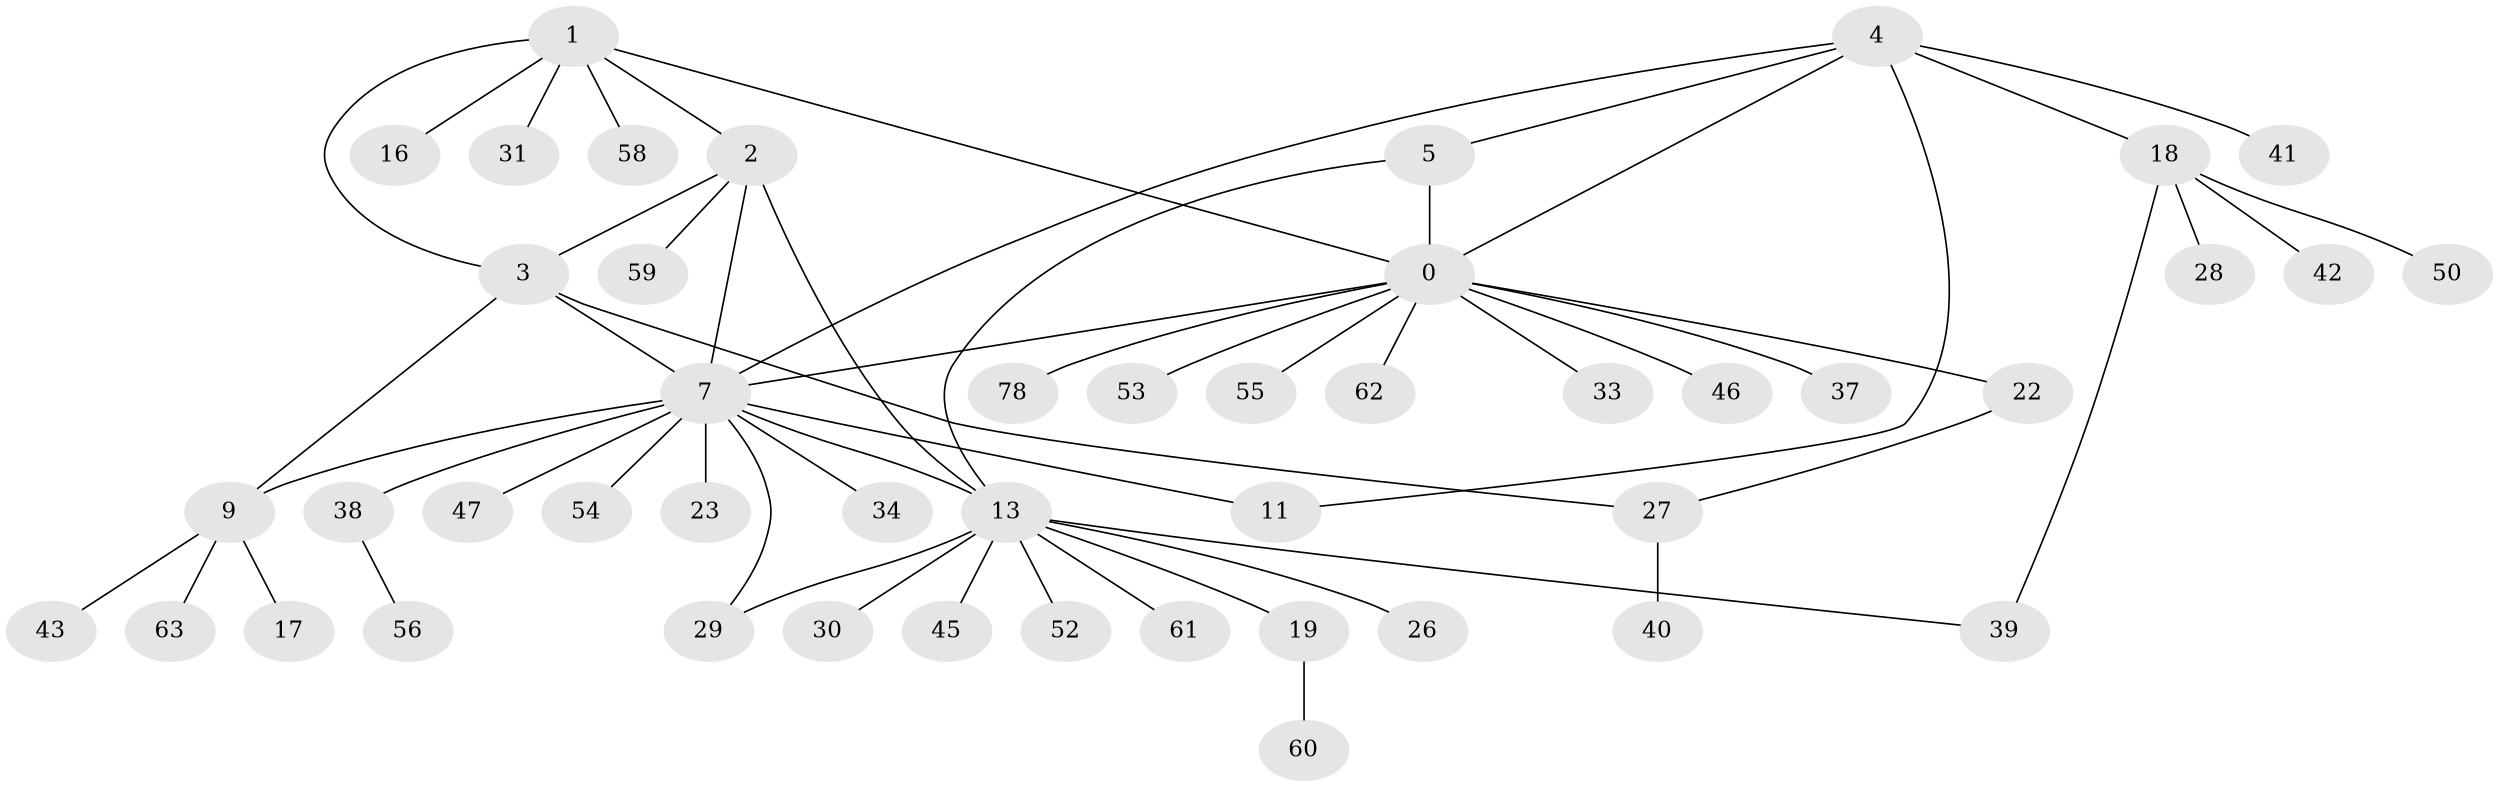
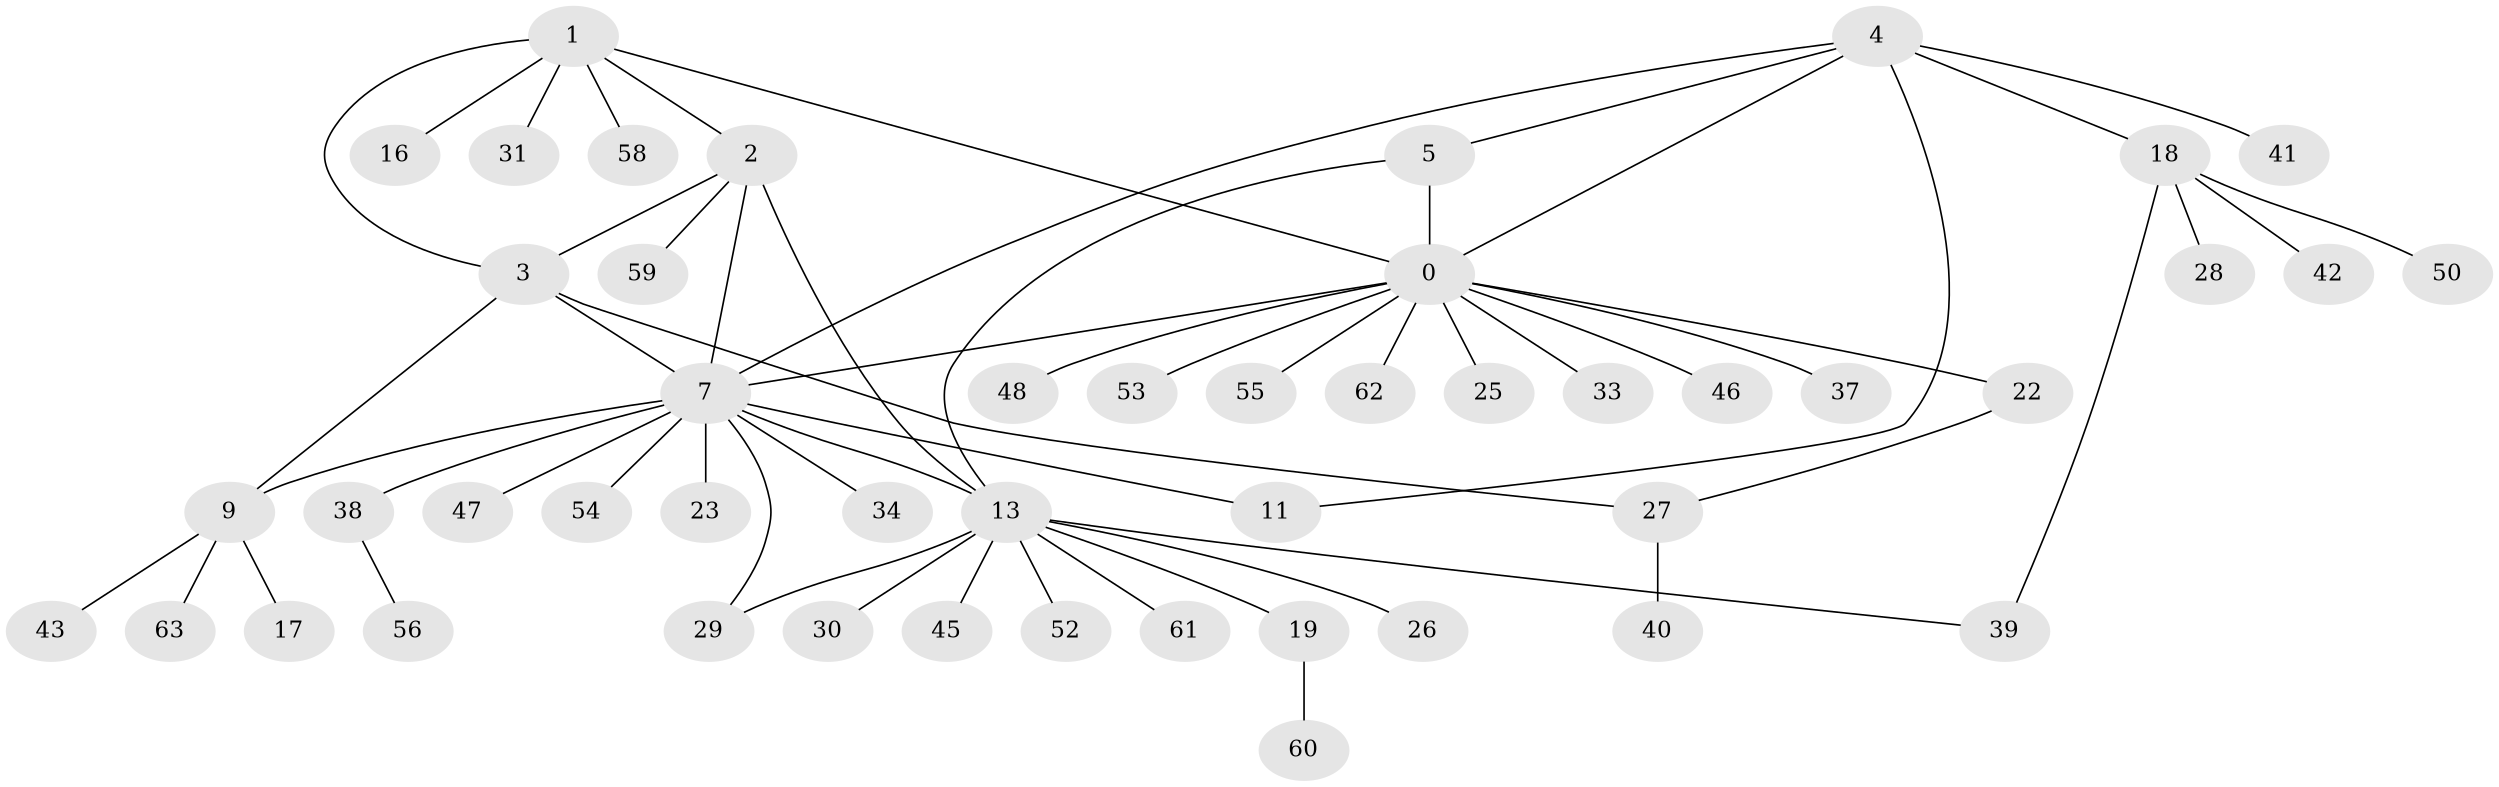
(1013, 393) -> (1013, 393)
none -> (1489, 393)
